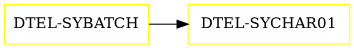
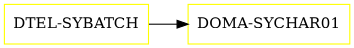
(269, 24) -> (269, 24)
